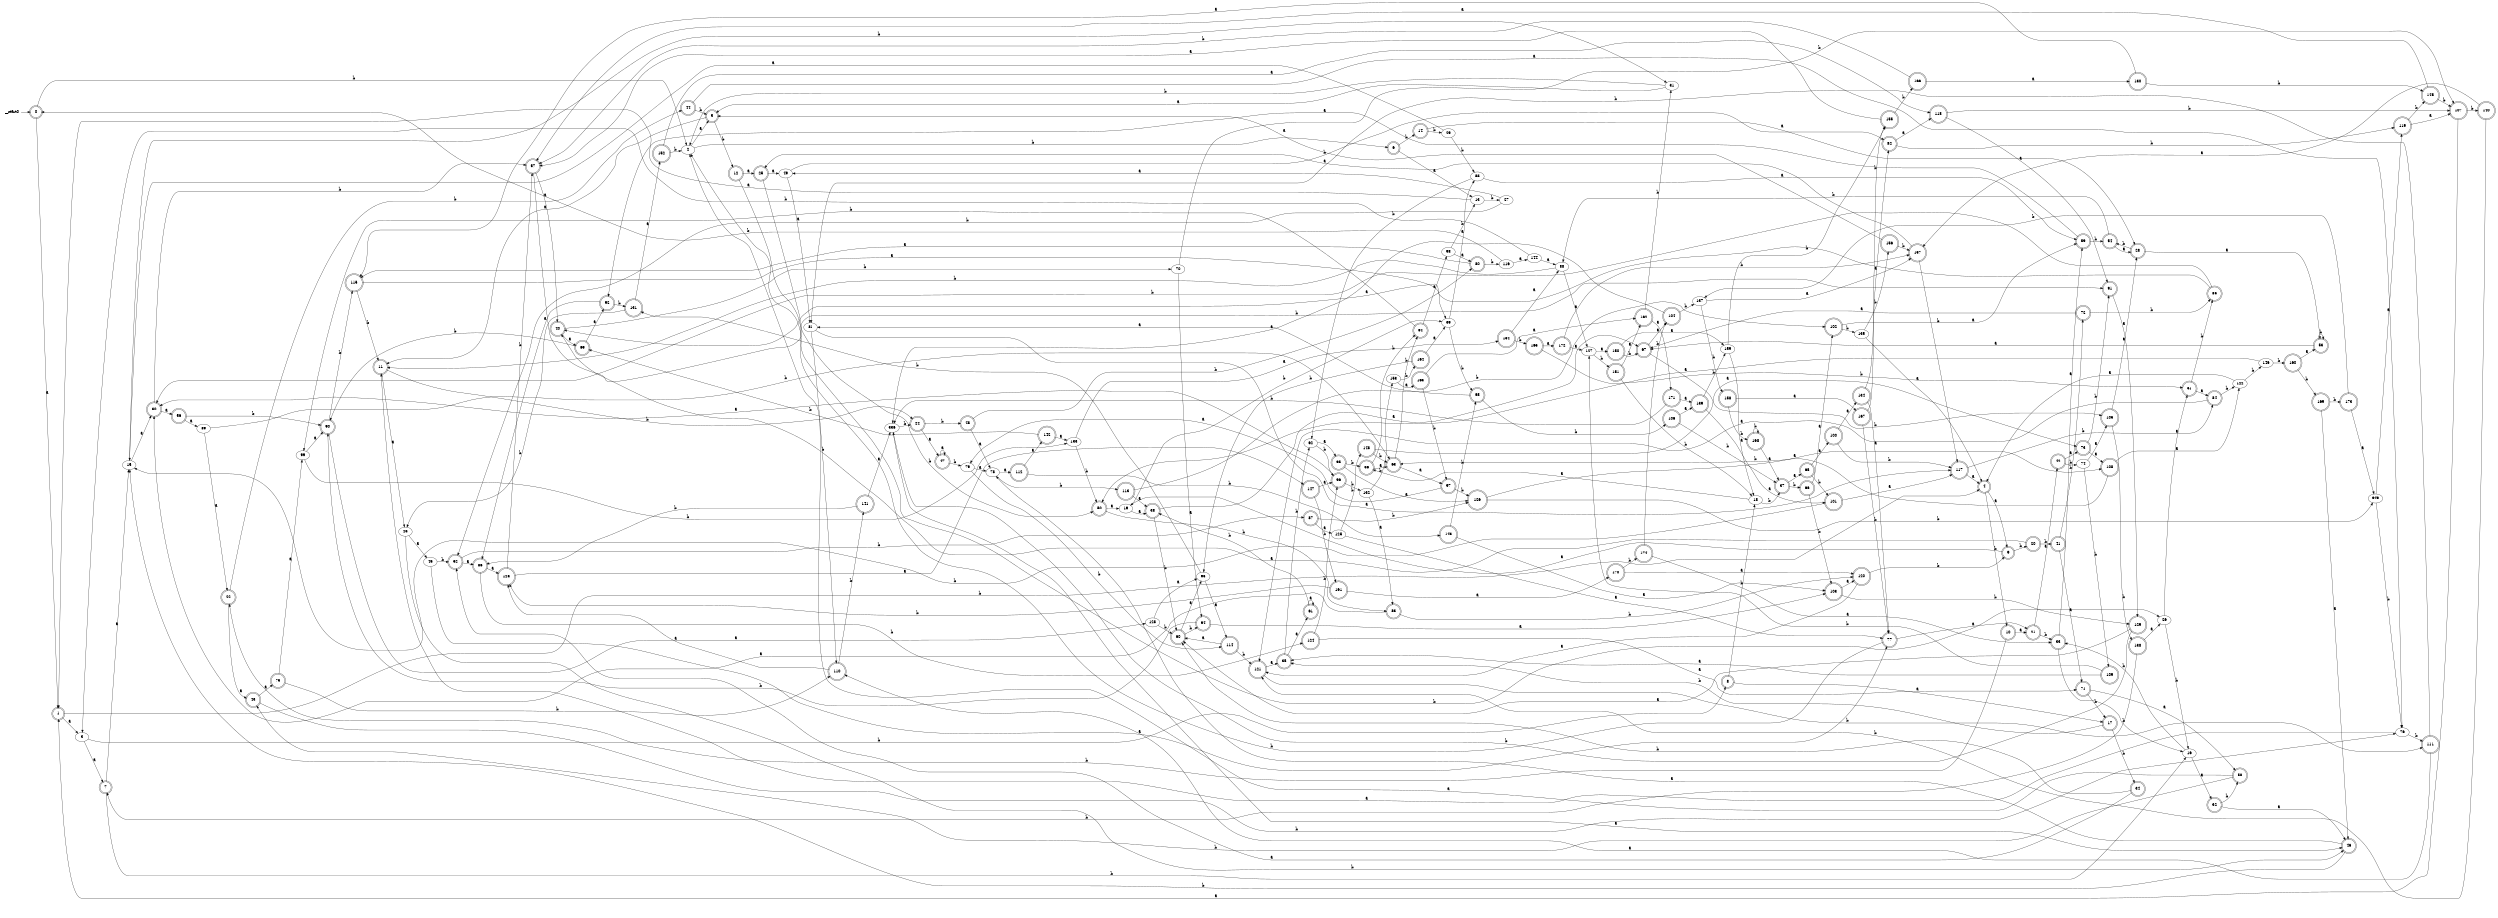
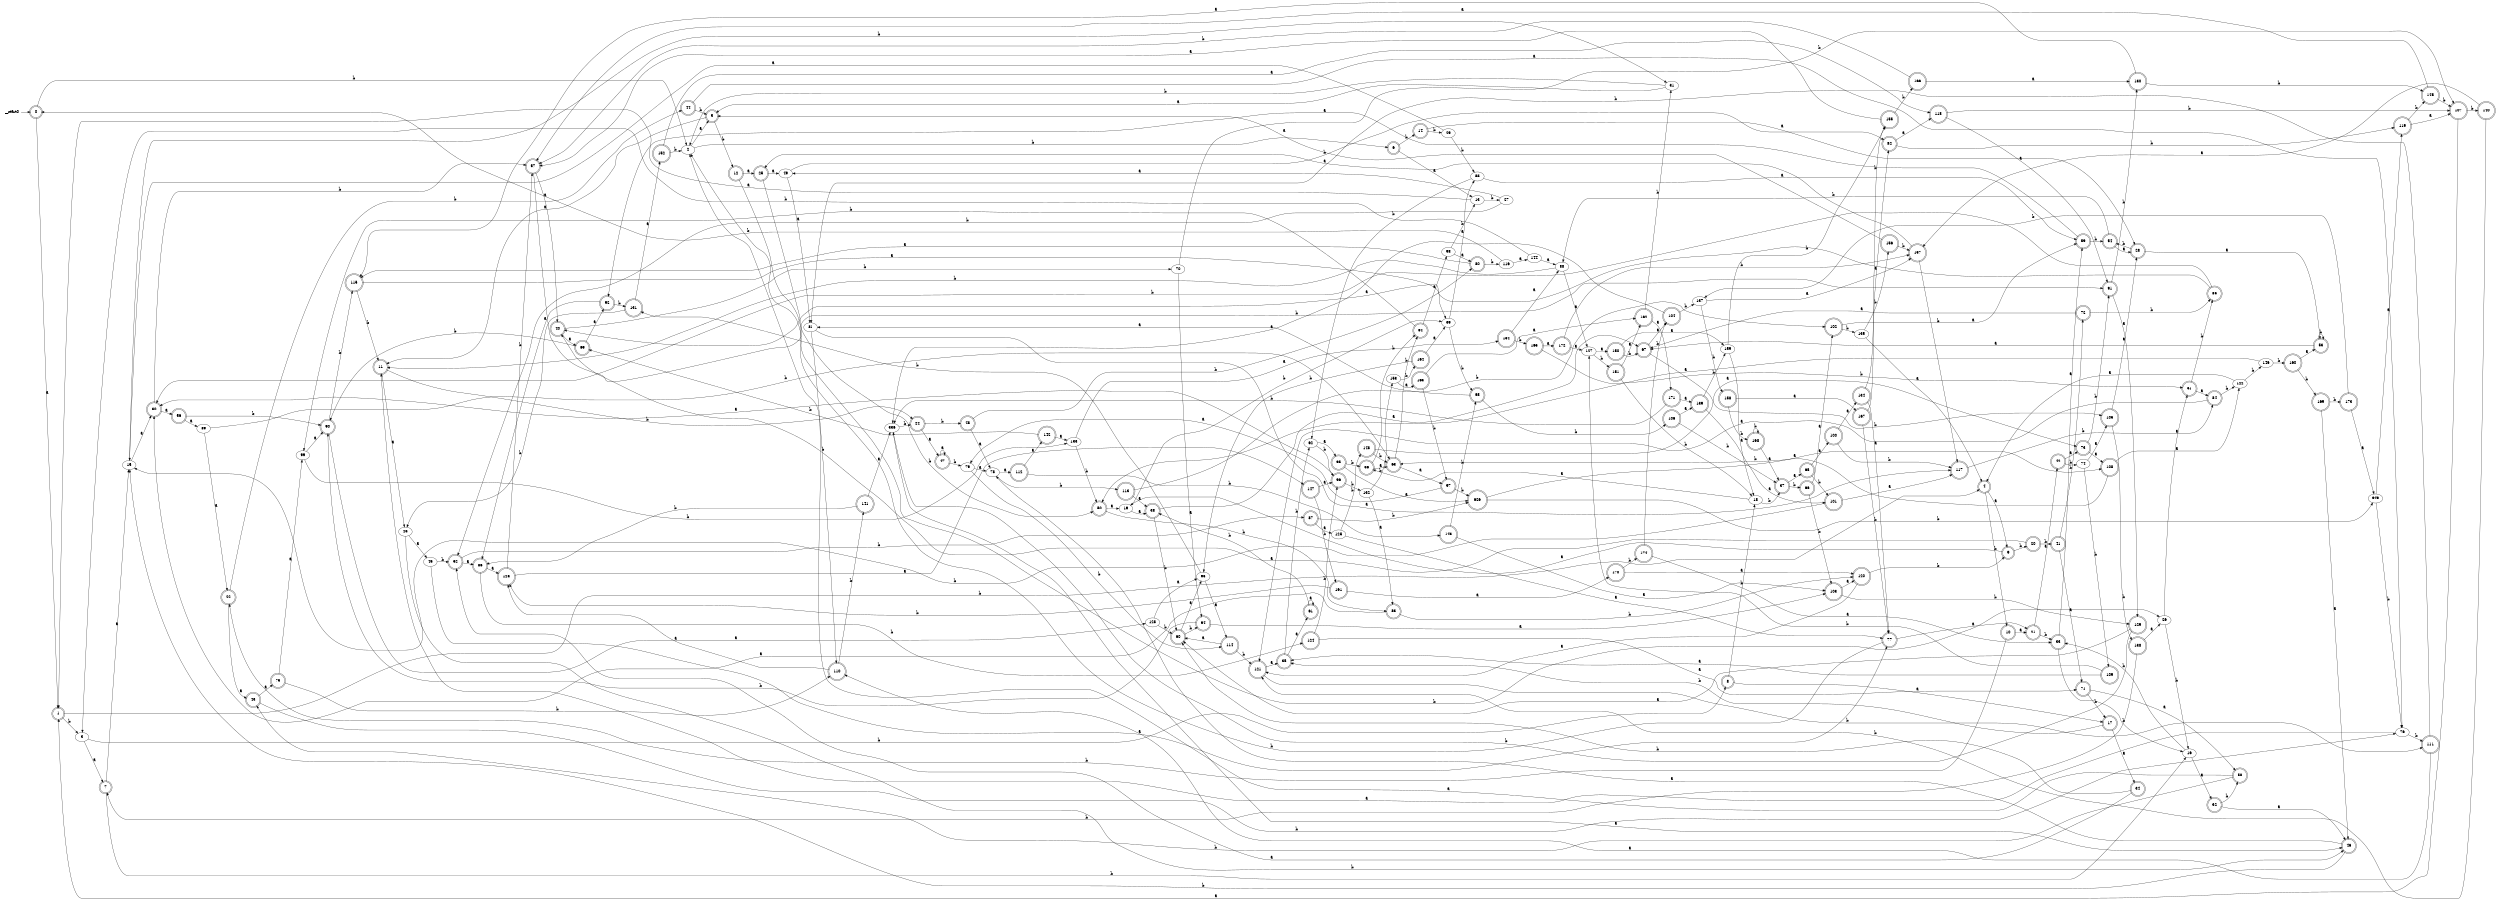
none -> (2127, 188)
(1972, 478) -> none
(1477, 500) -> (1477, 500)
(70, 722) -> (70, 722)
(2124, 754) -> (2124, 754)
